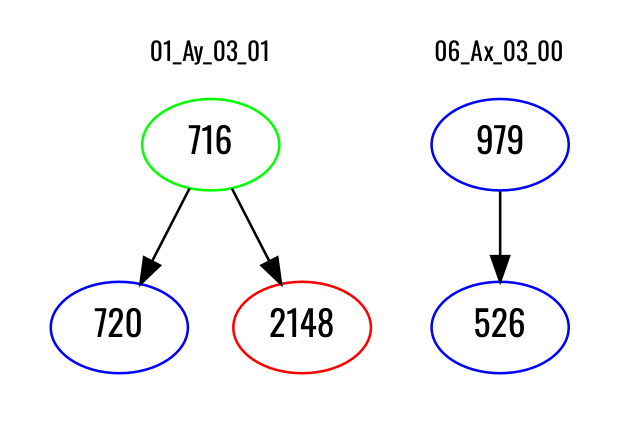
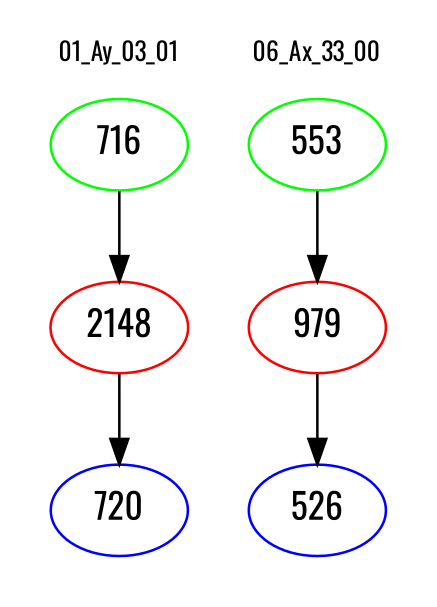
(500, 55) -> (317, 55)
none -> (317, 145)
(500, 145) -> (317, 328)
(171, 225) -> (119, 406)
